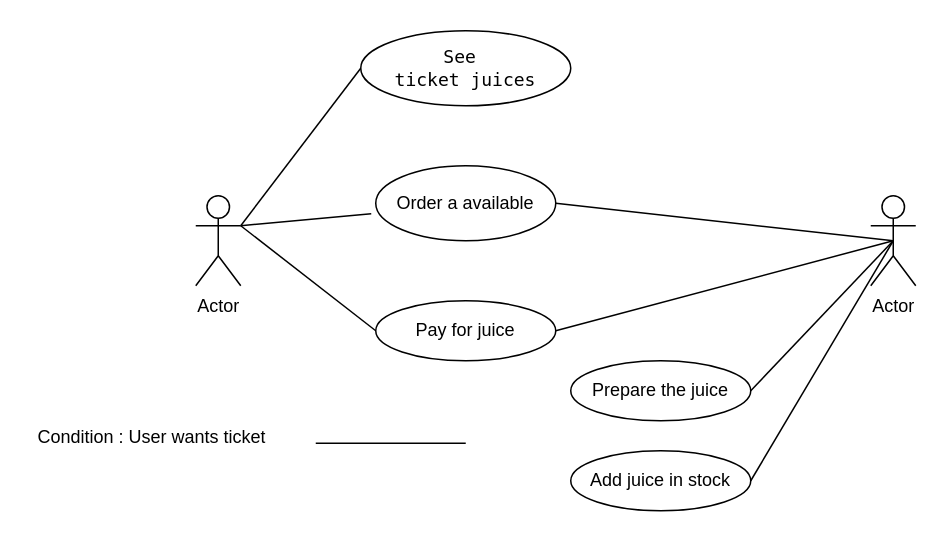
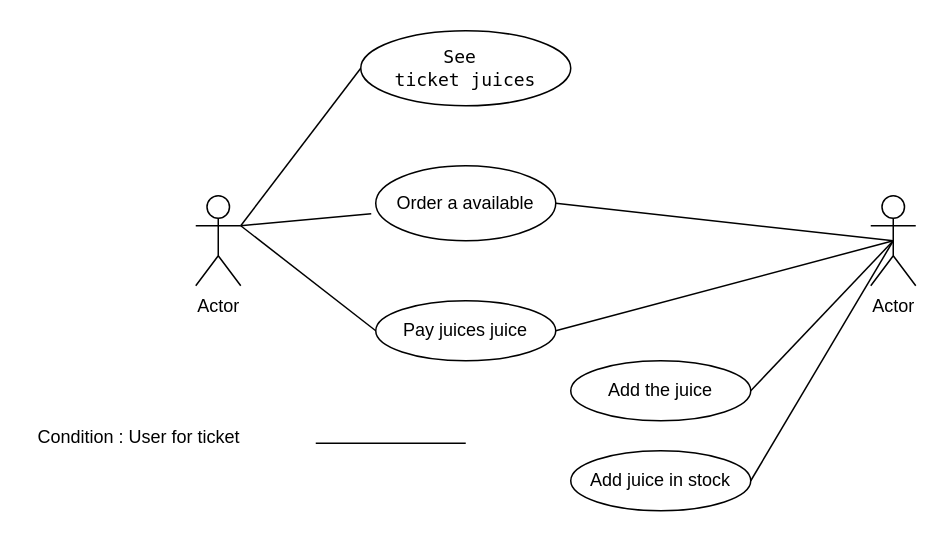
(466, 331) -> (466, 331)
(661, 391) -> (661, 391)
(166, 417) -> (156, 417)
